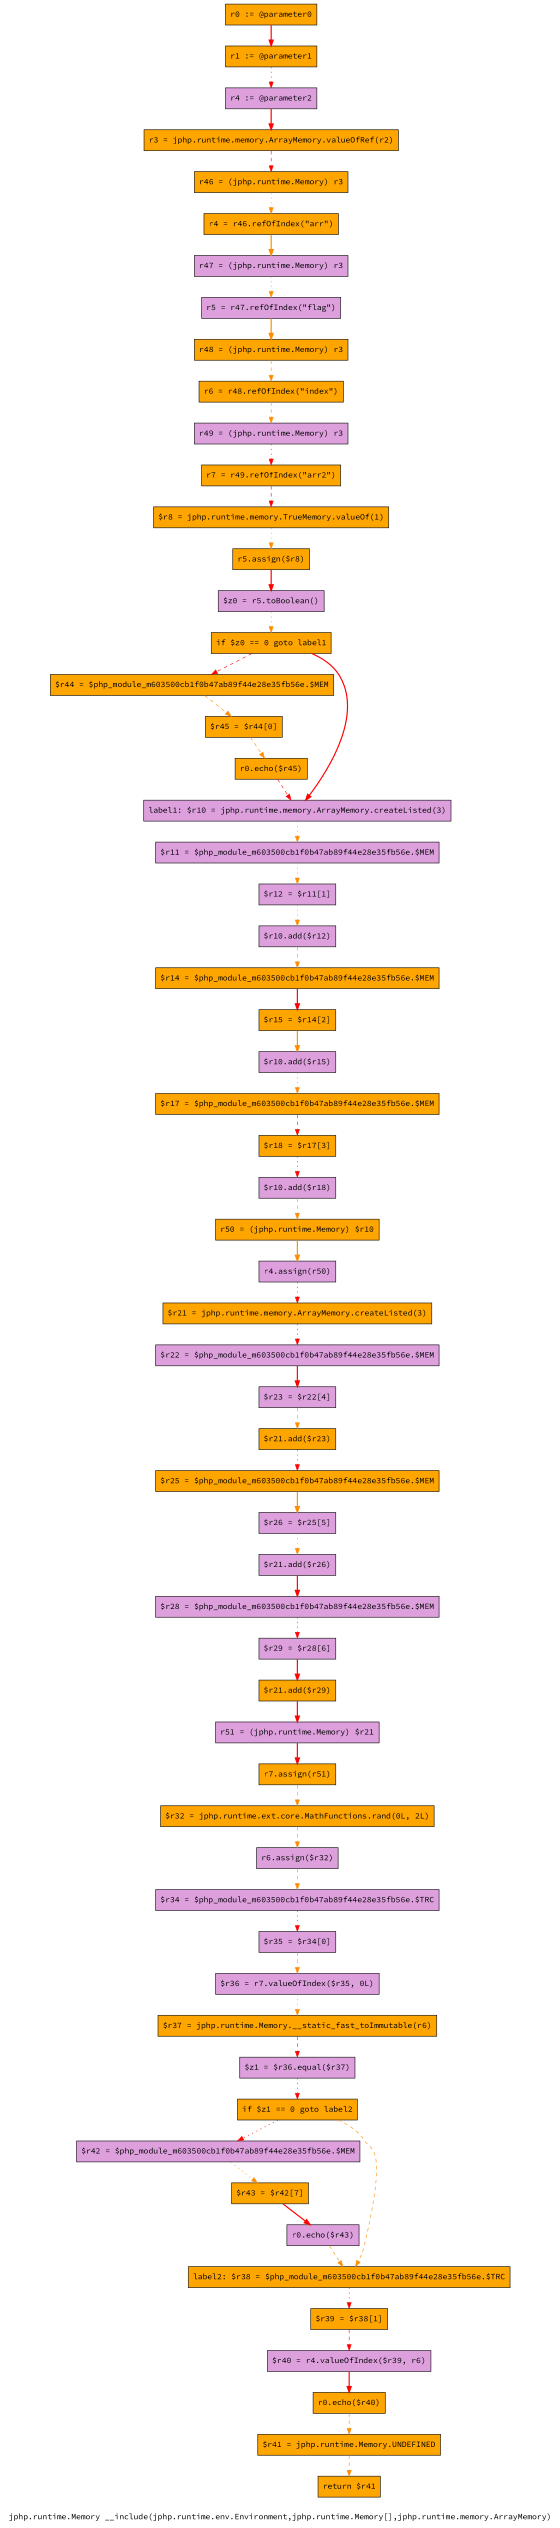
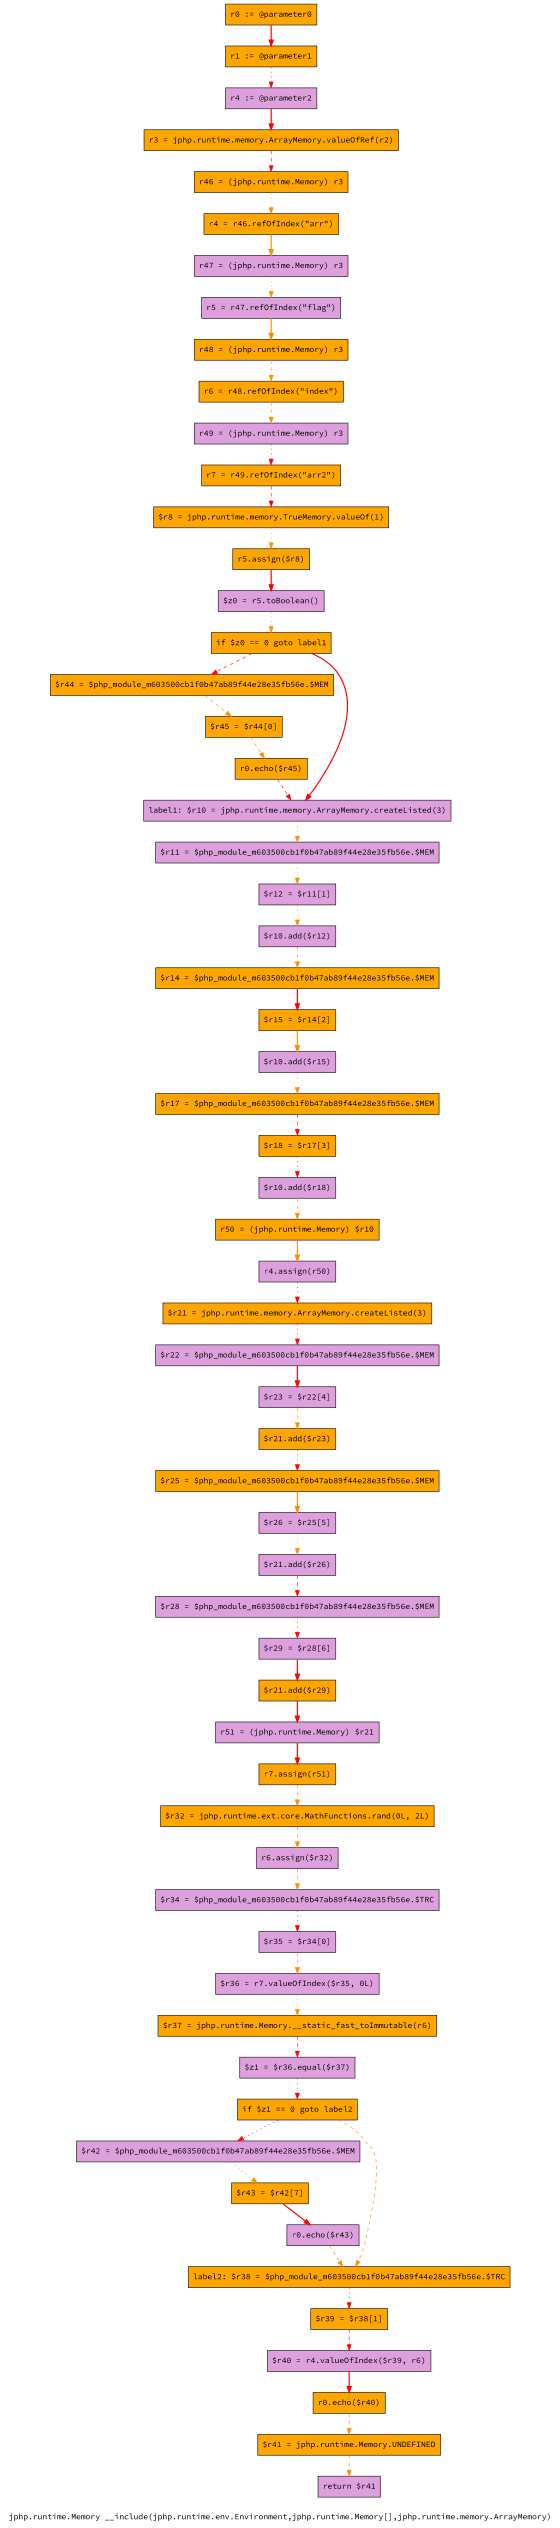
(297, 1583) -> (297, 1583)
(349, 2487) -> (349, 2487)
